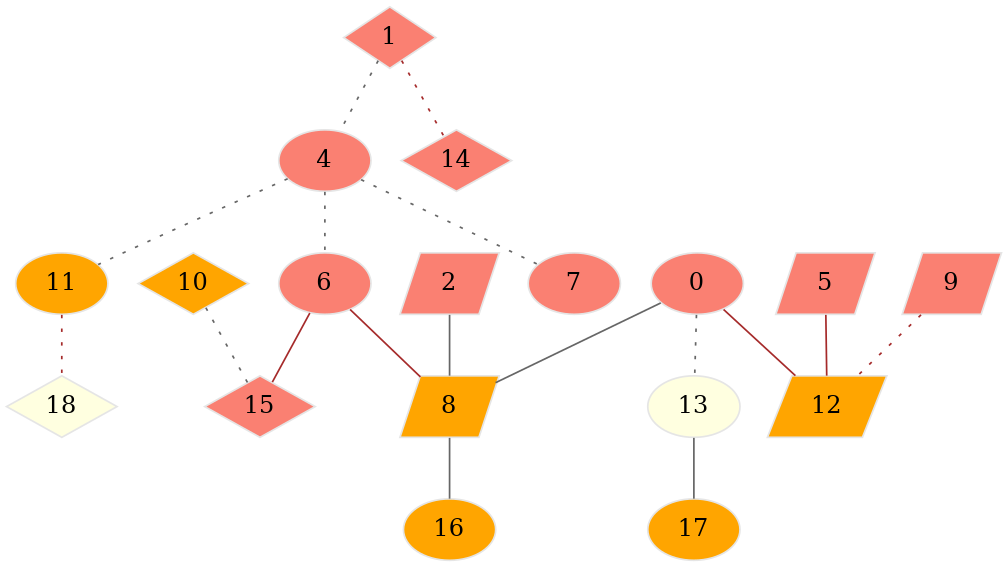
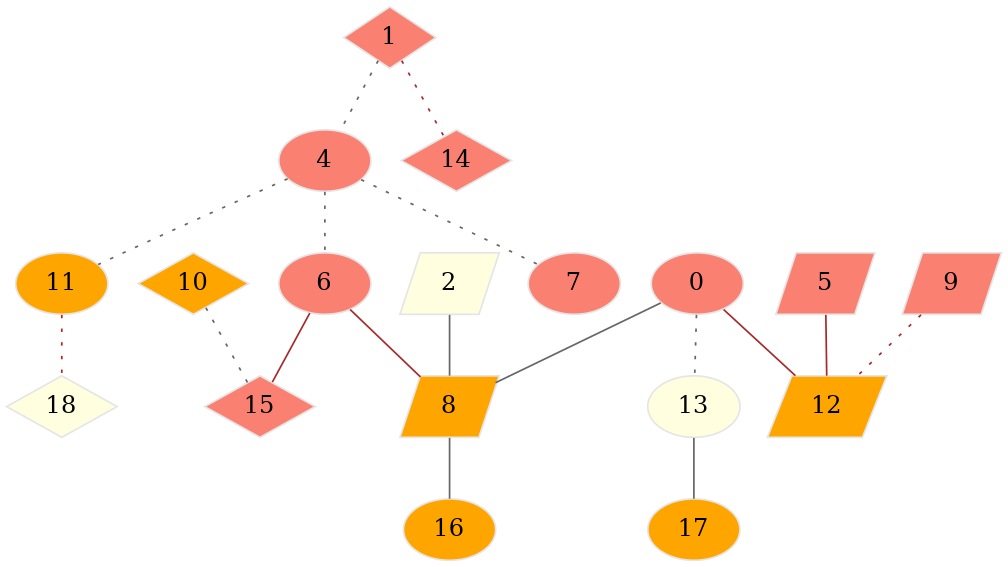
(450, 284) -> (450, 284)
